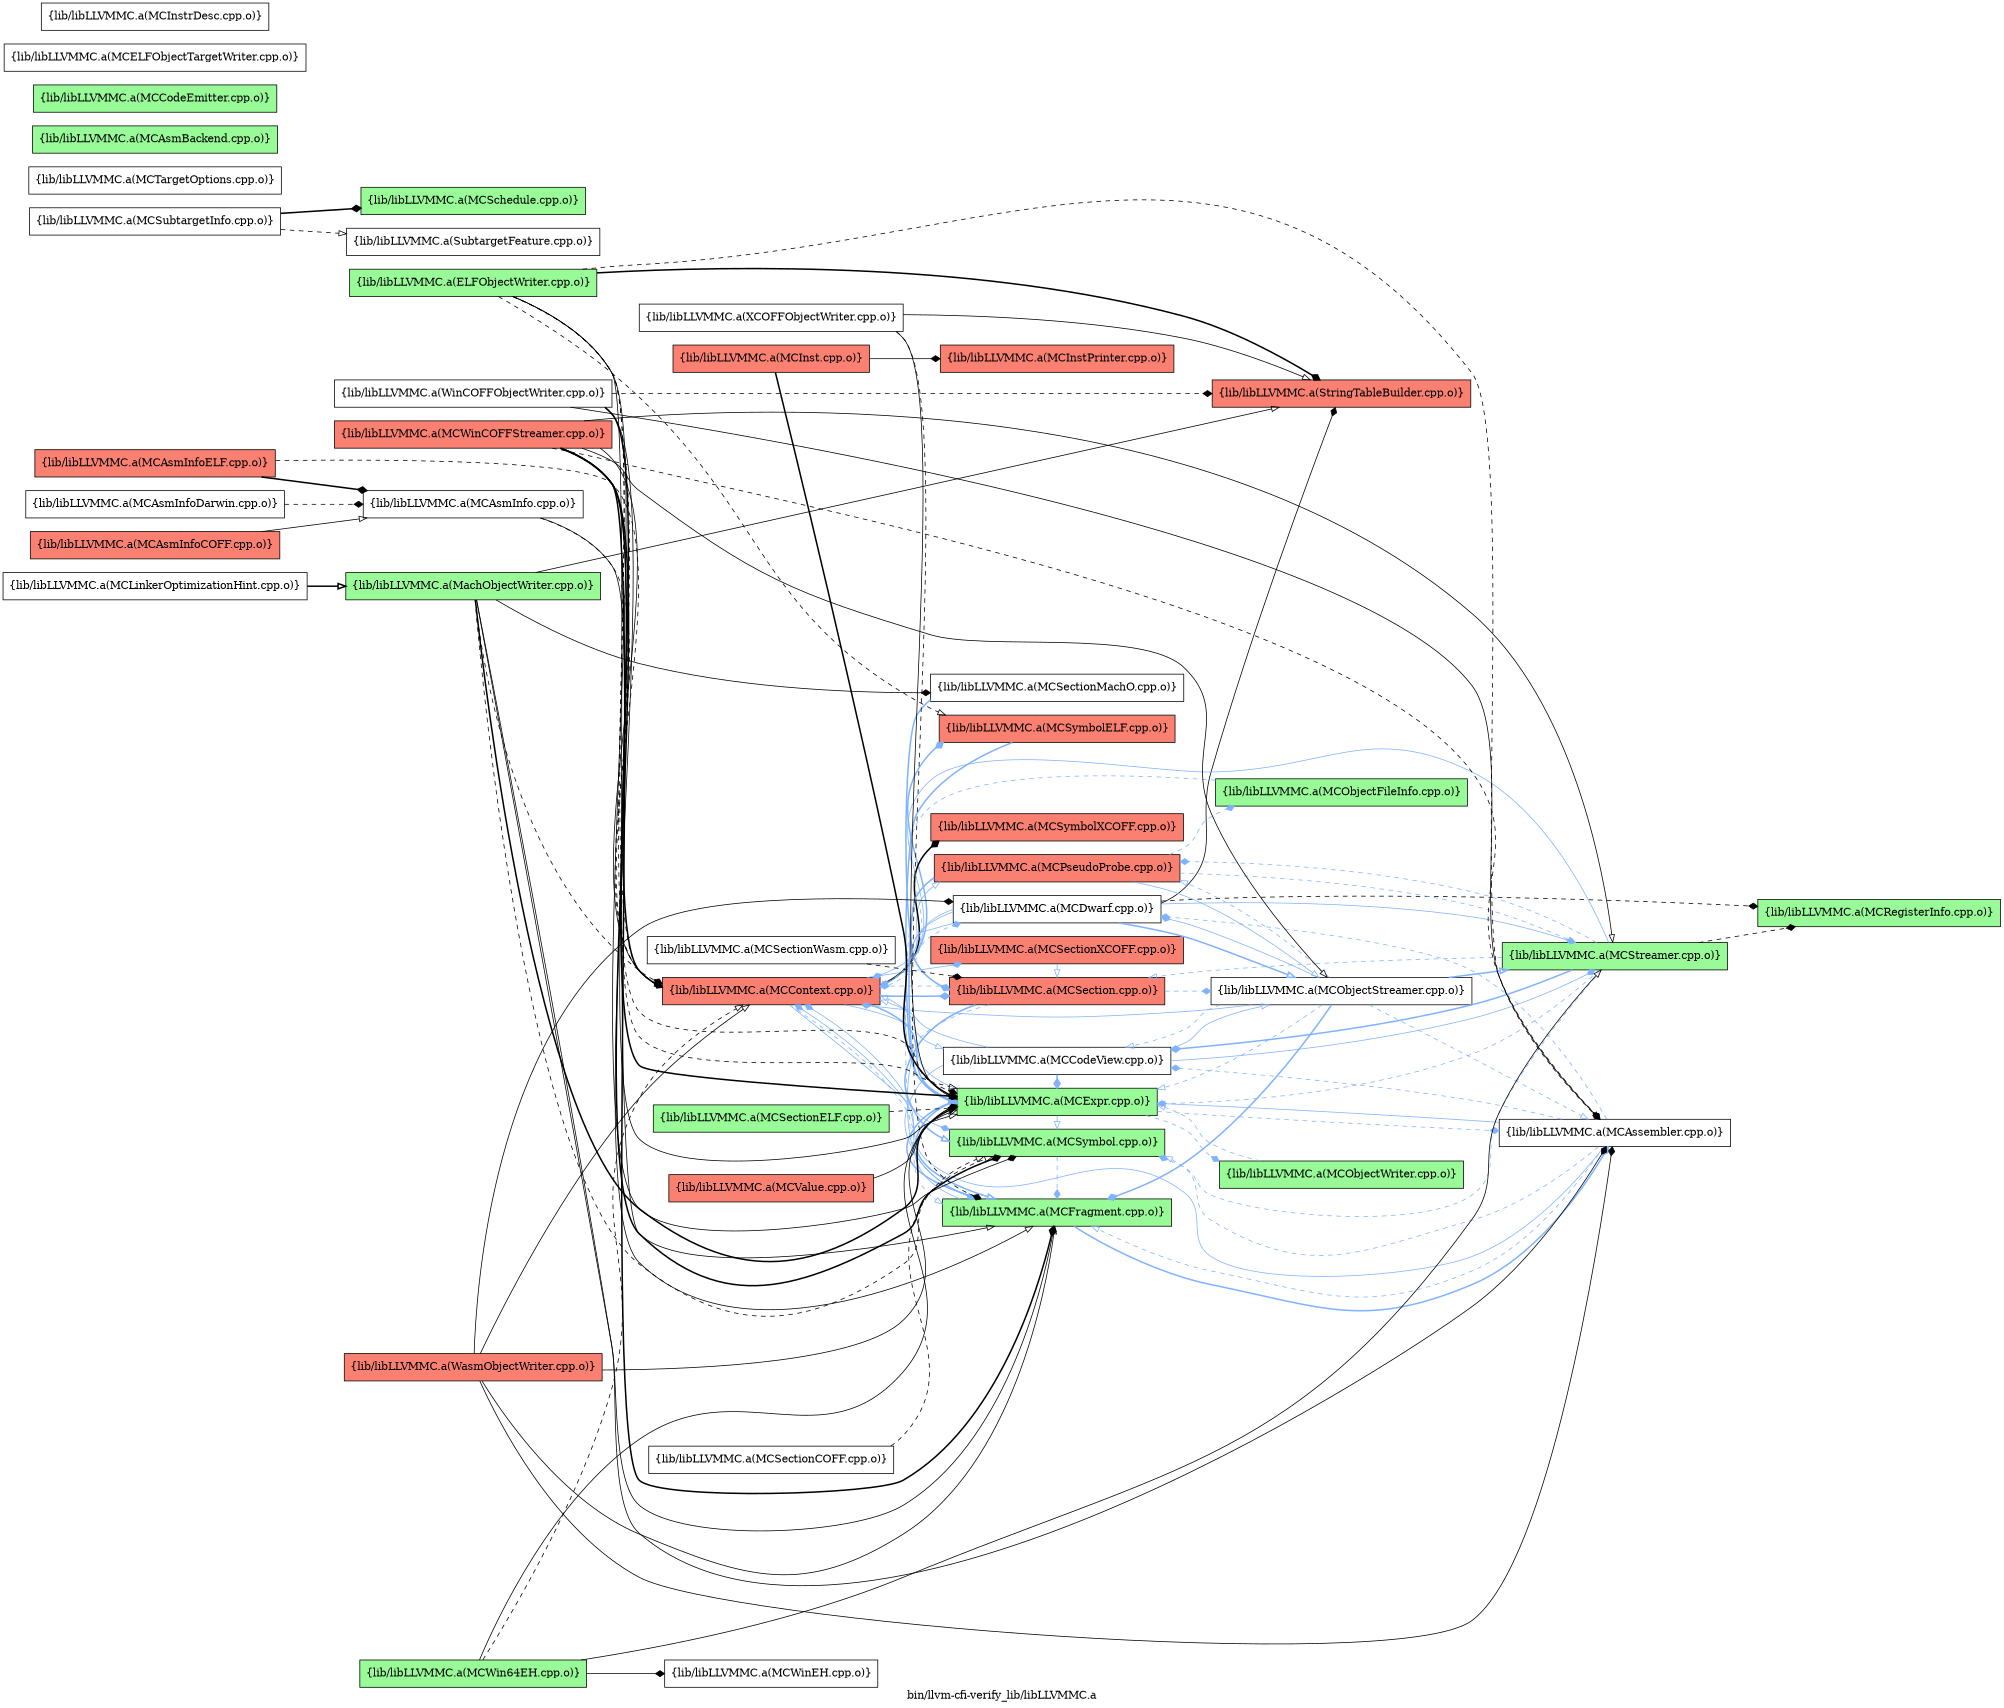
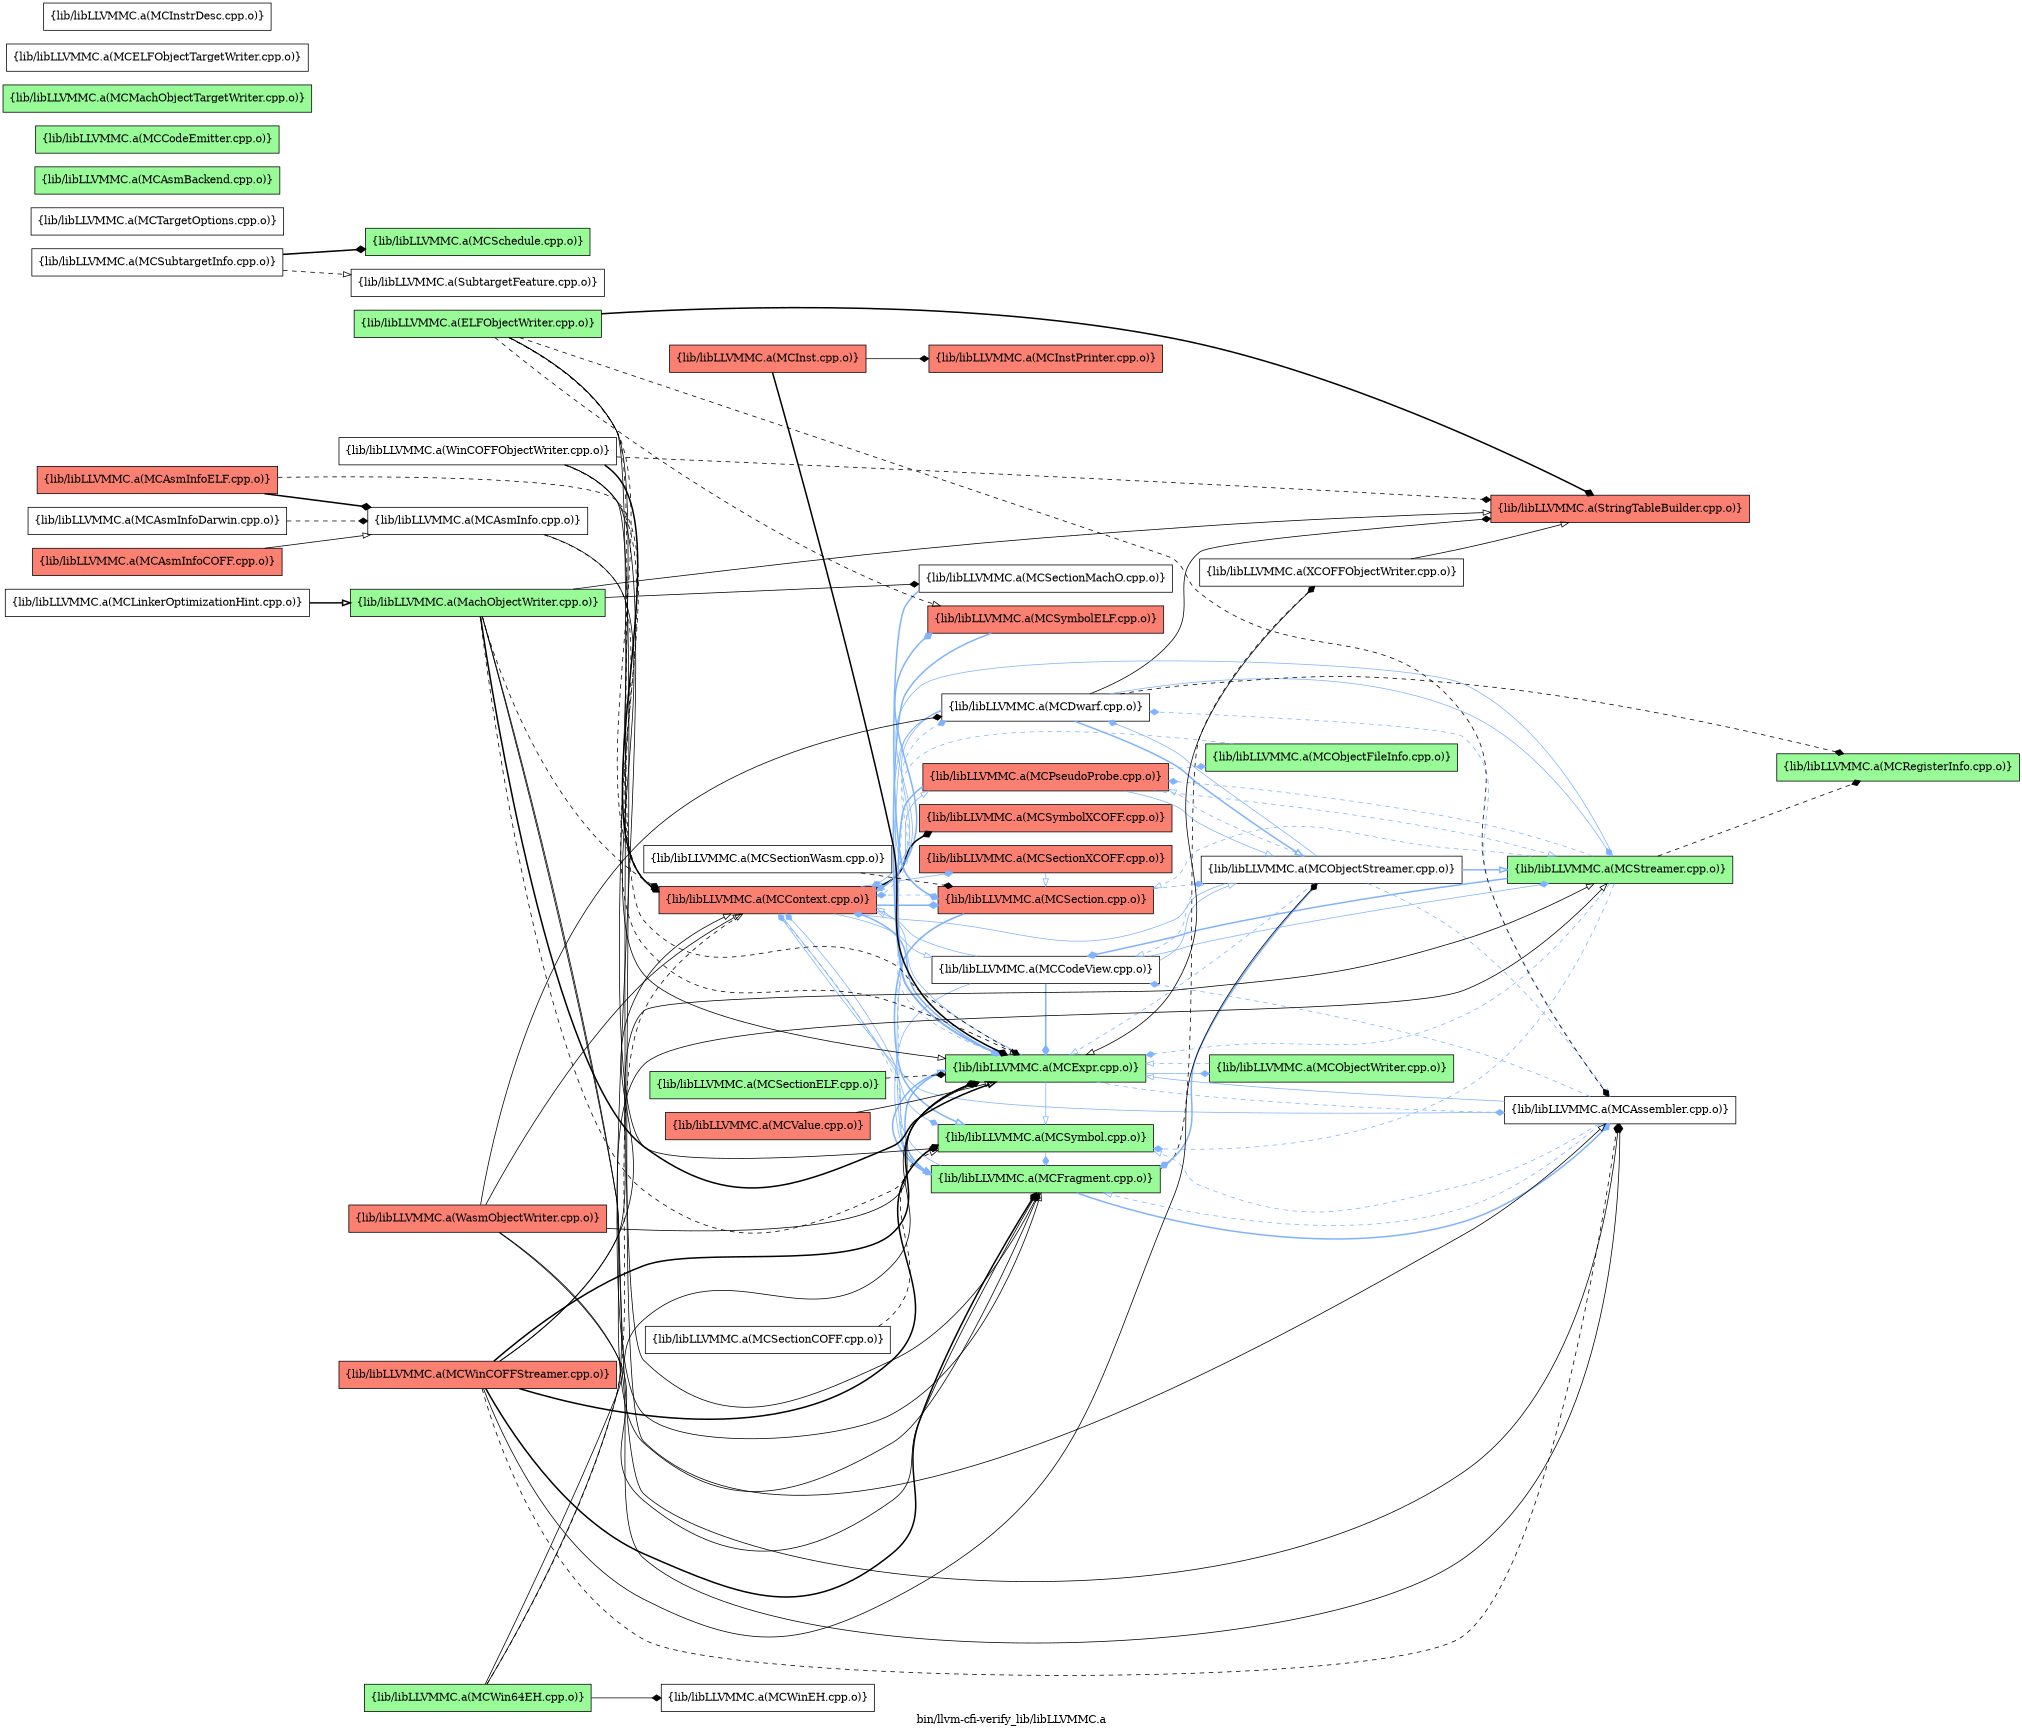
none -> (157, 99)
(1033, 642) -> (1021, 1505)
(919, 772) -> (1192, 835)
(1183, 1129) -> (1173, 1074)
